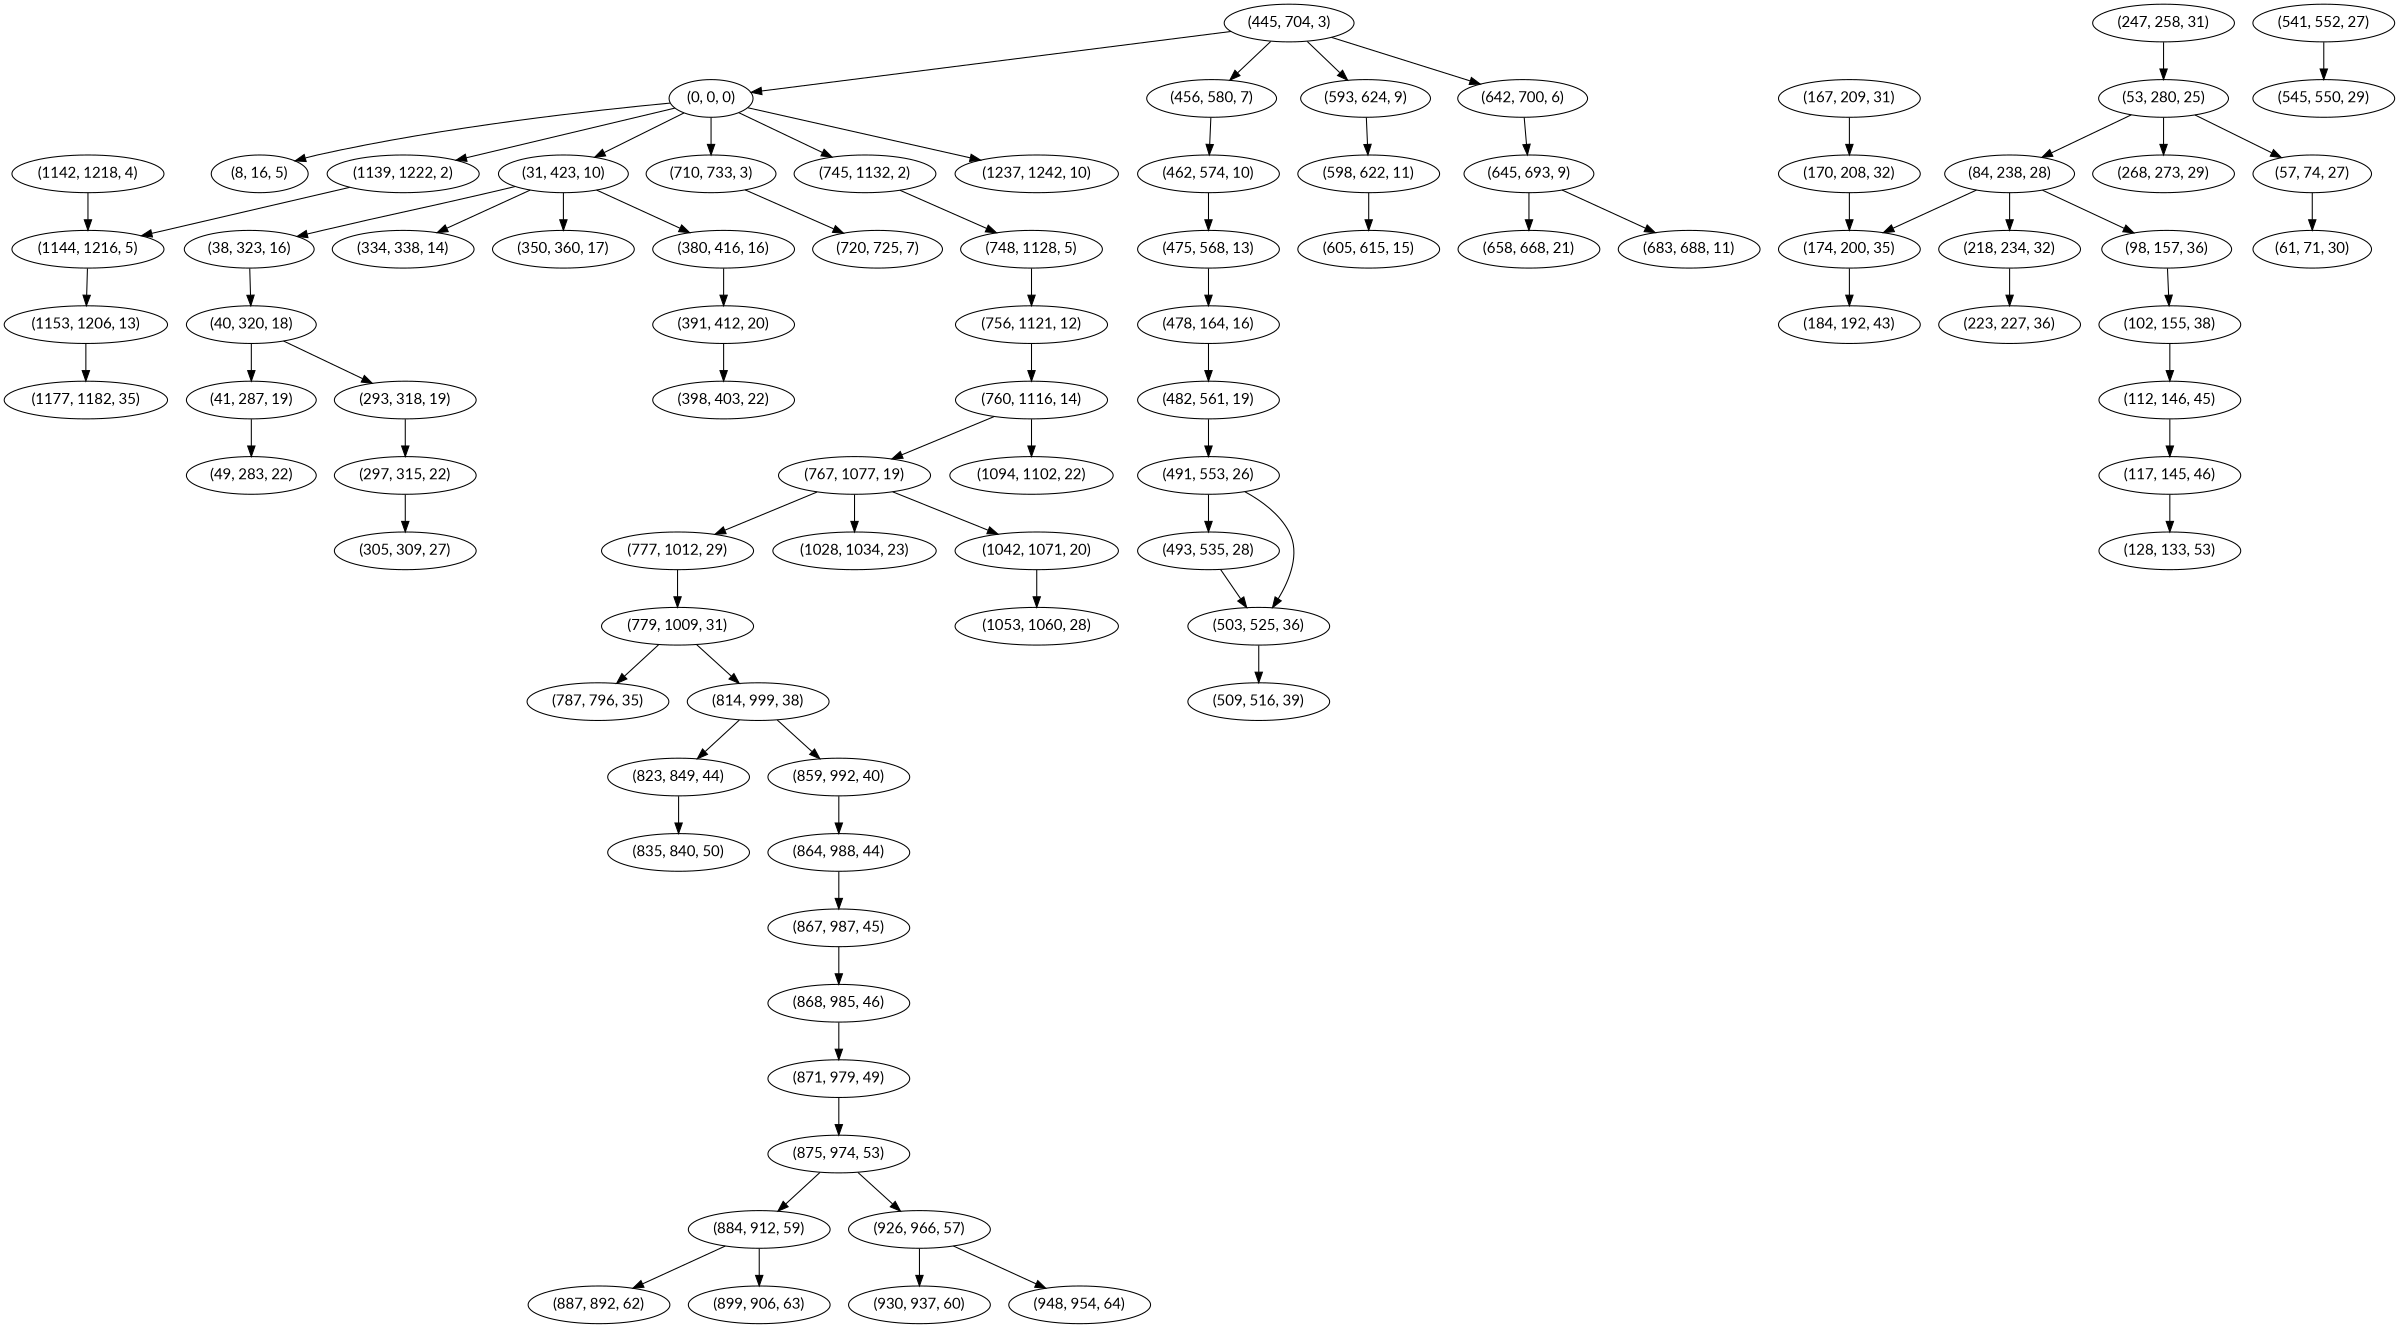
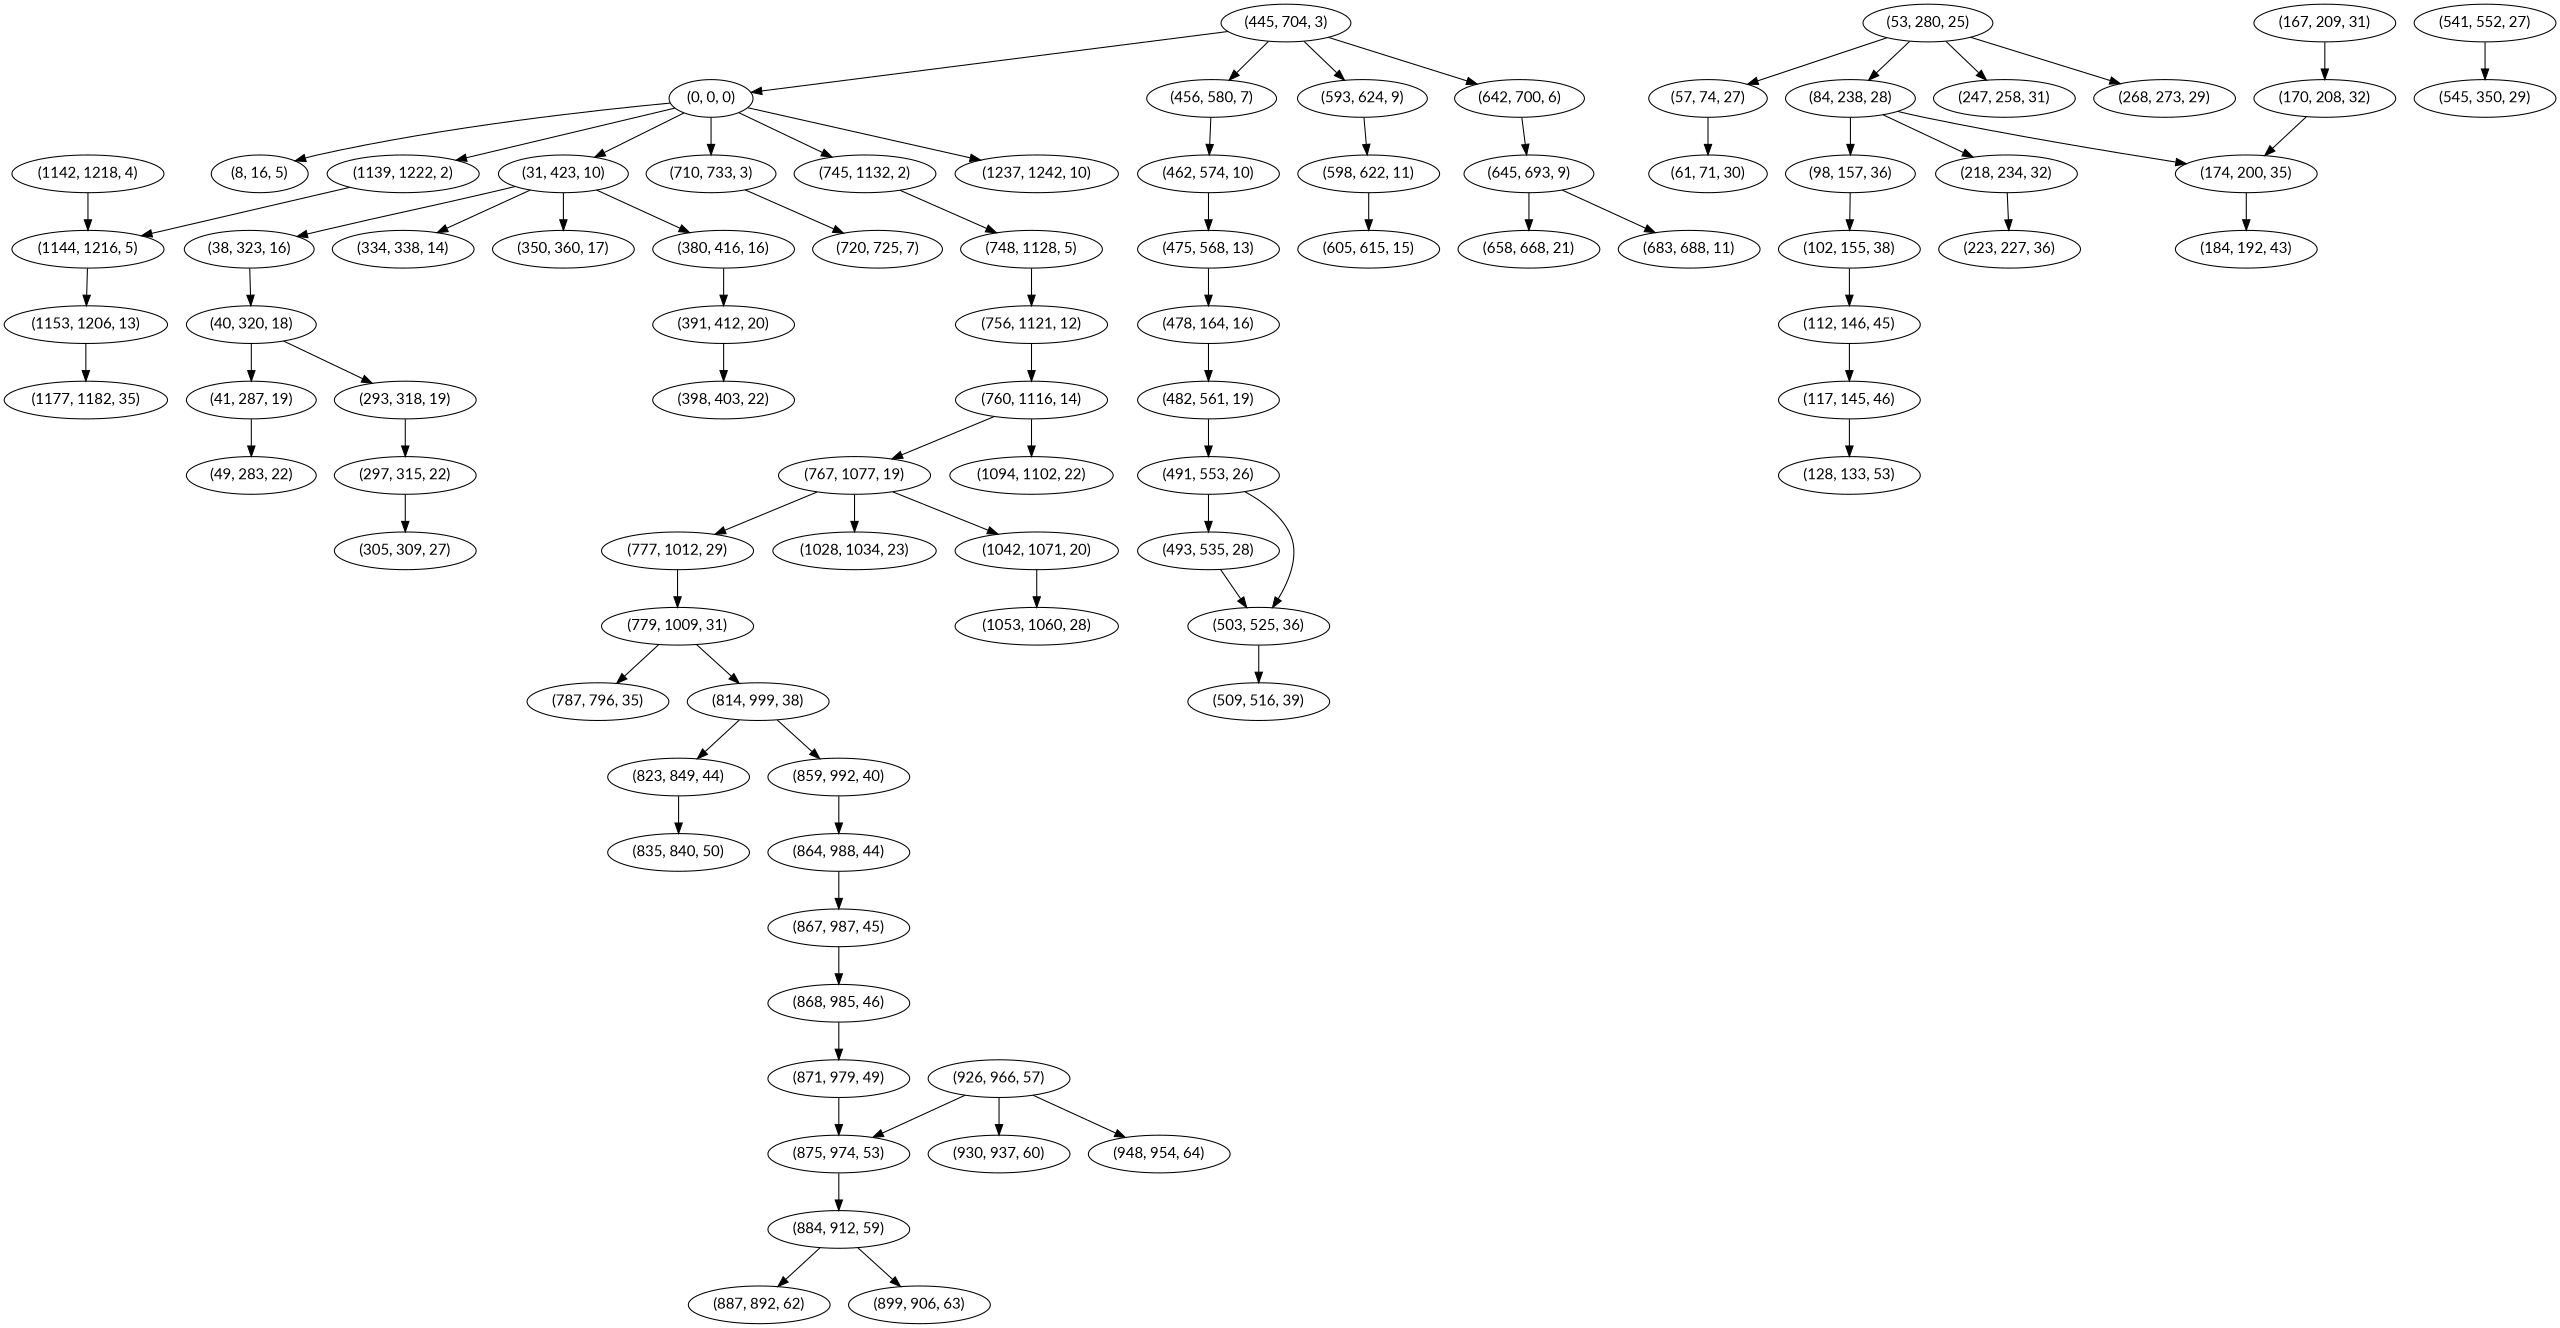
(2164, 56) -> (1962, 57)
(2324, 98) -> (2485, 98)
(875, 1188) -> (924, 1114)
